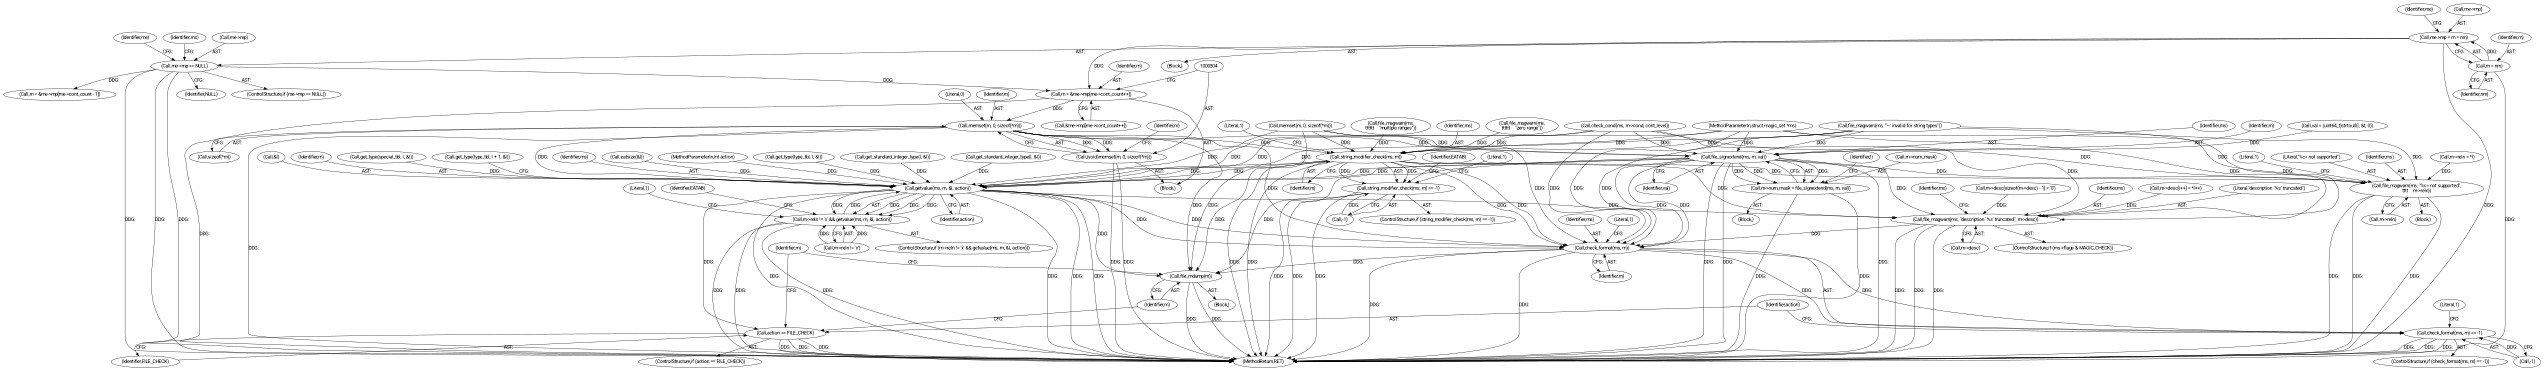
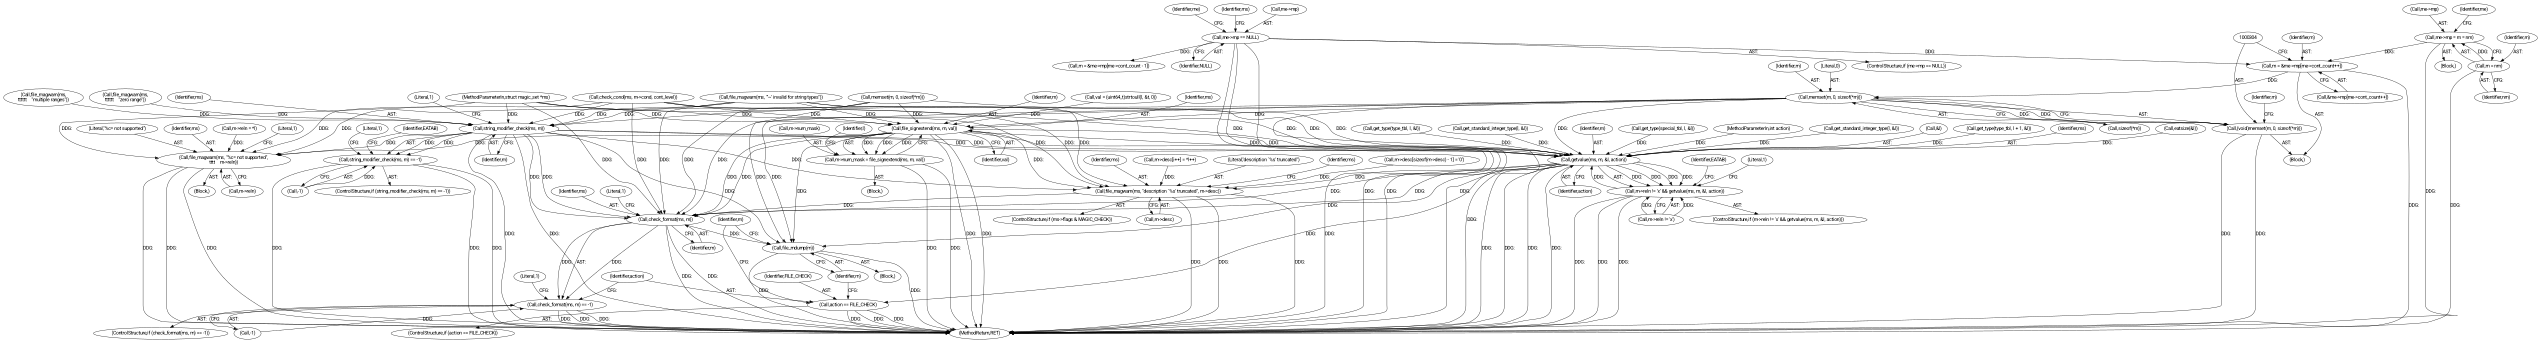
(1260, 47) -> (1211, 52)
(525, 171) -> (1939, 143)
(436, 335) -> none
